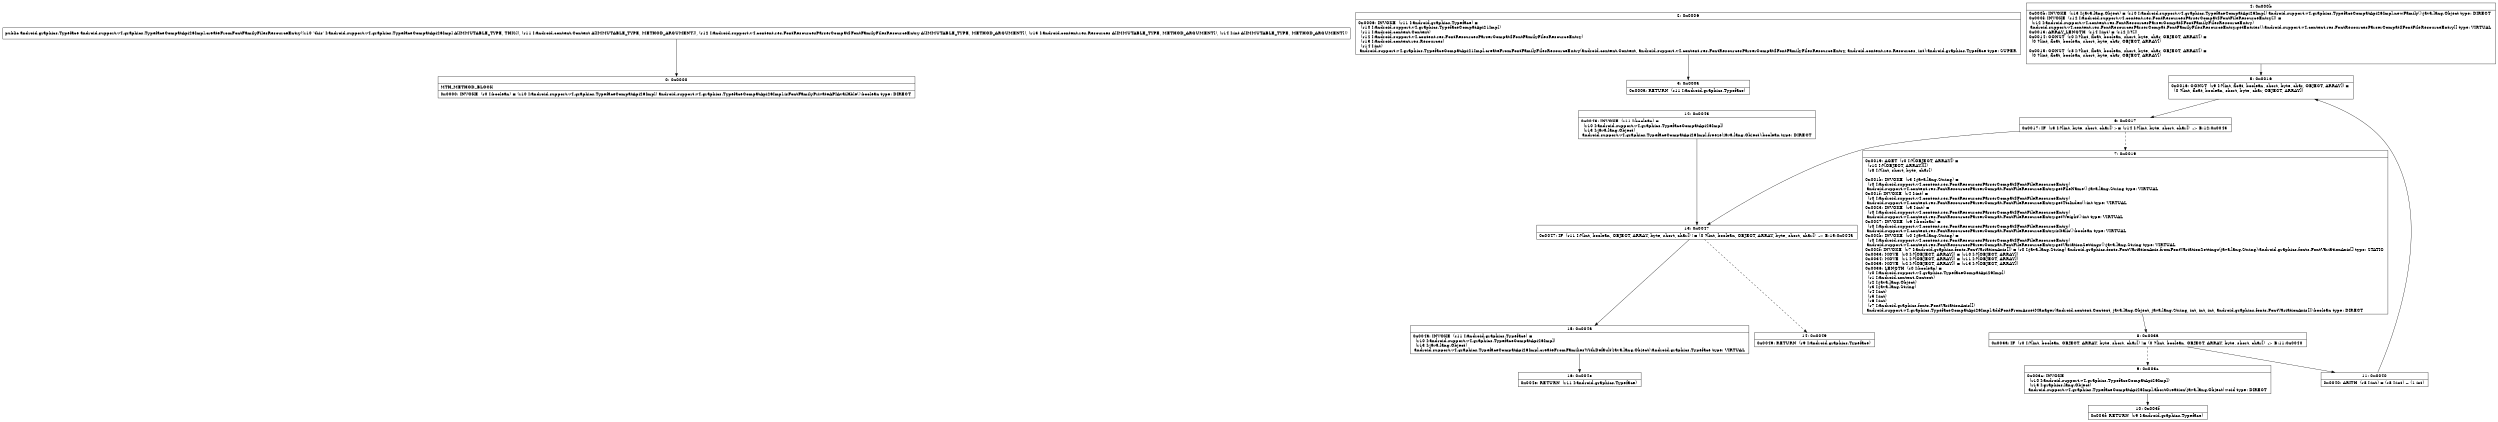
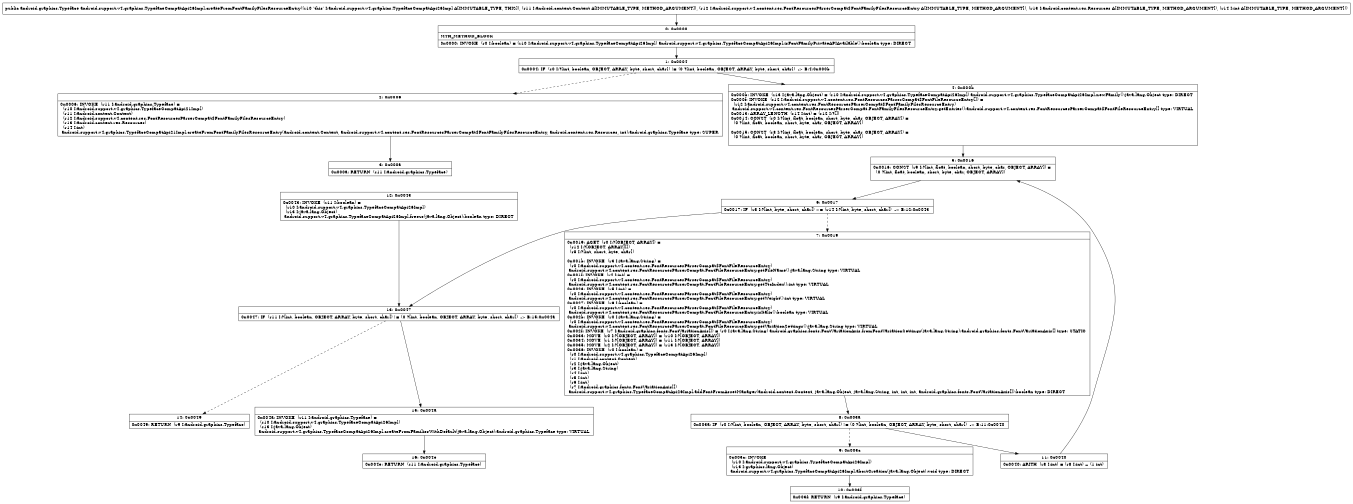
none -> (677, 66)
(1905, 268) -> (606, 350)
